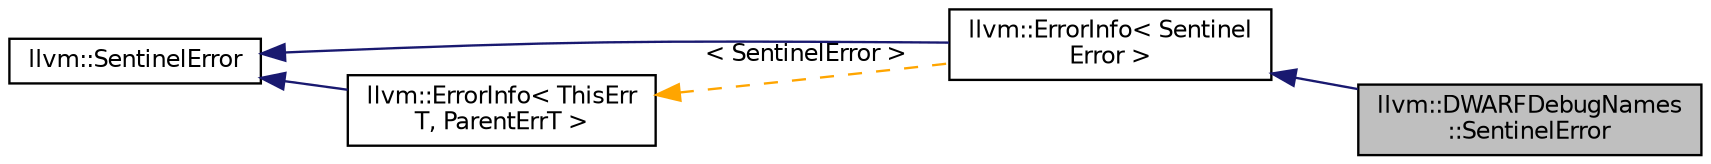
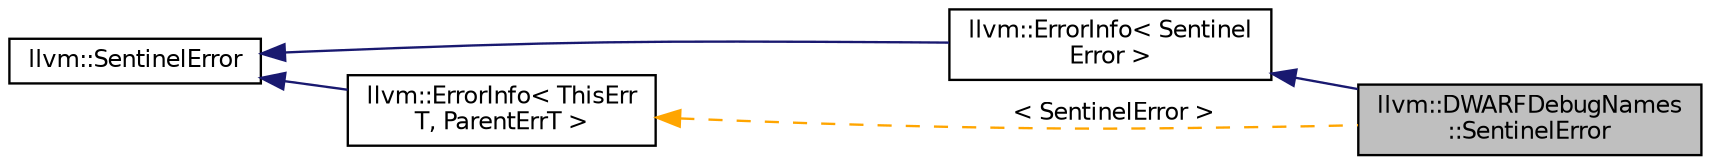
(814, 78) -> (1019, 128)
